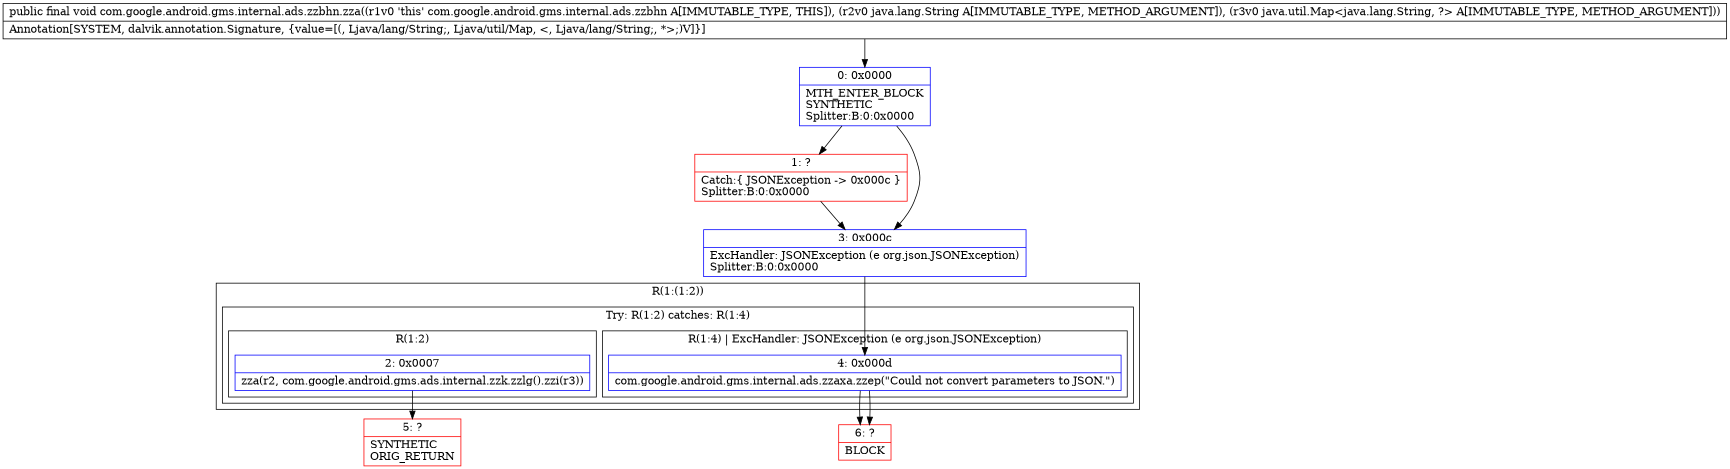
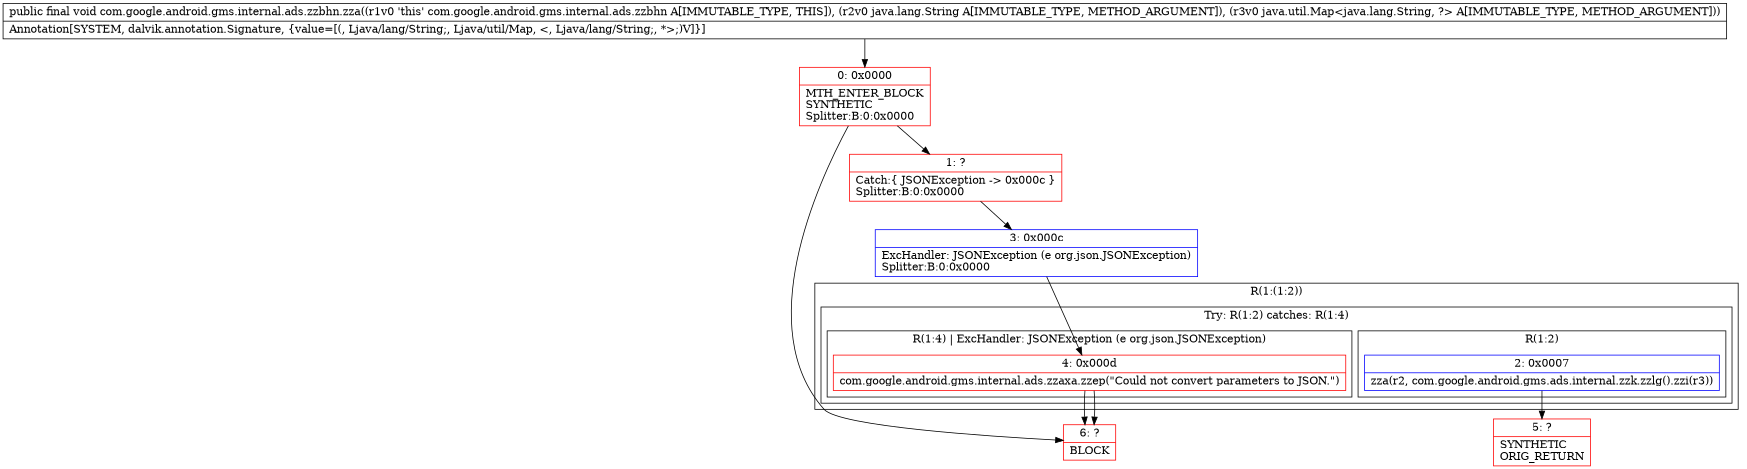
(865, 97) -> (865, 97)
(920, 175) -> (806, 381)
(865, 373) -> (1090, 373)
